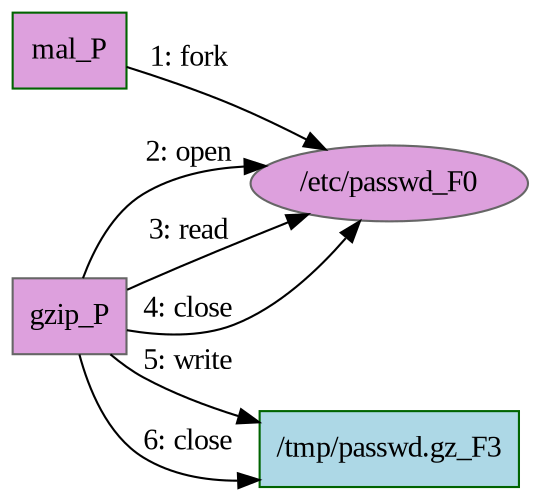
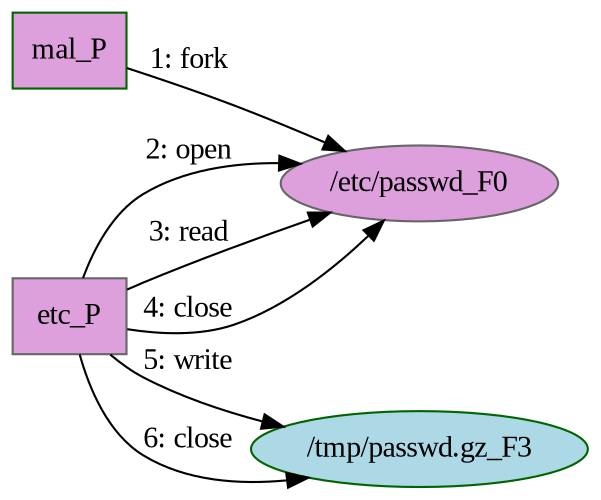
(70, 316) -> (70, 316)
(389, 449) -> (419, 449)
